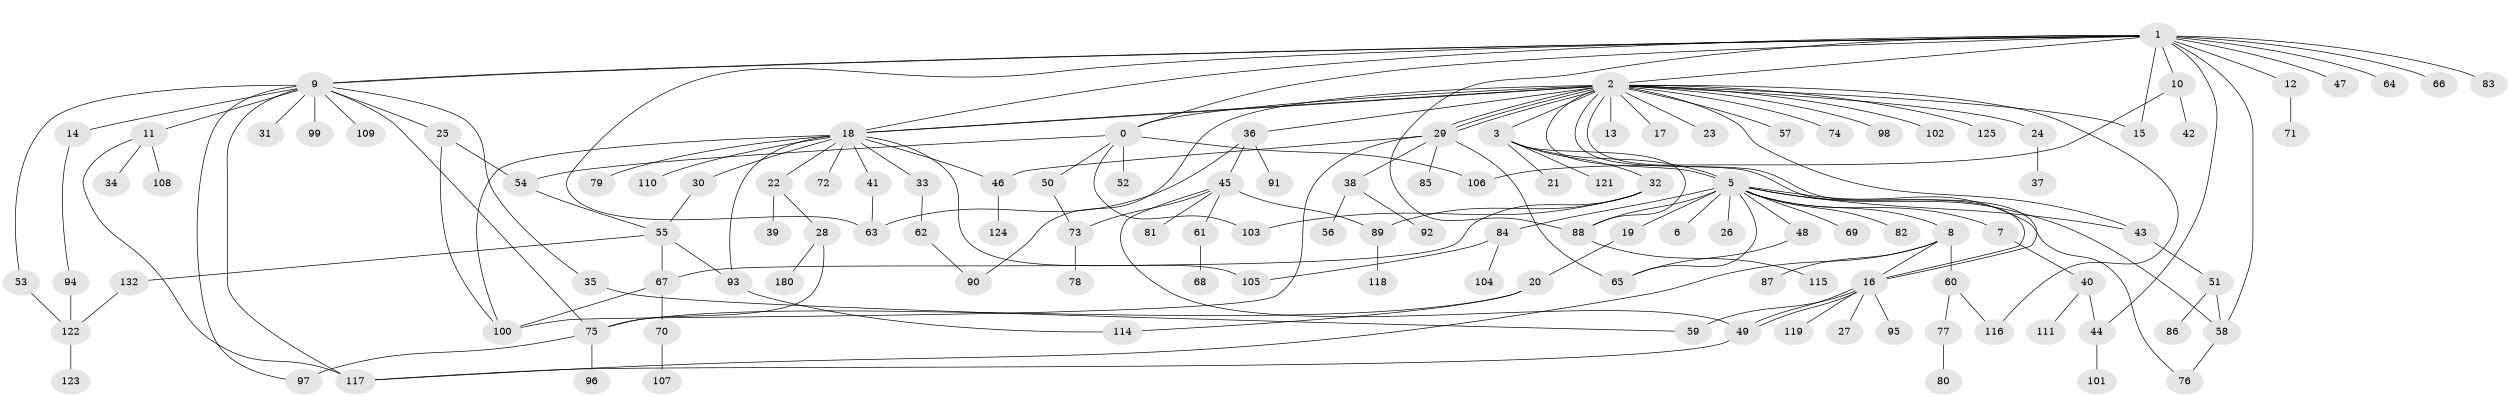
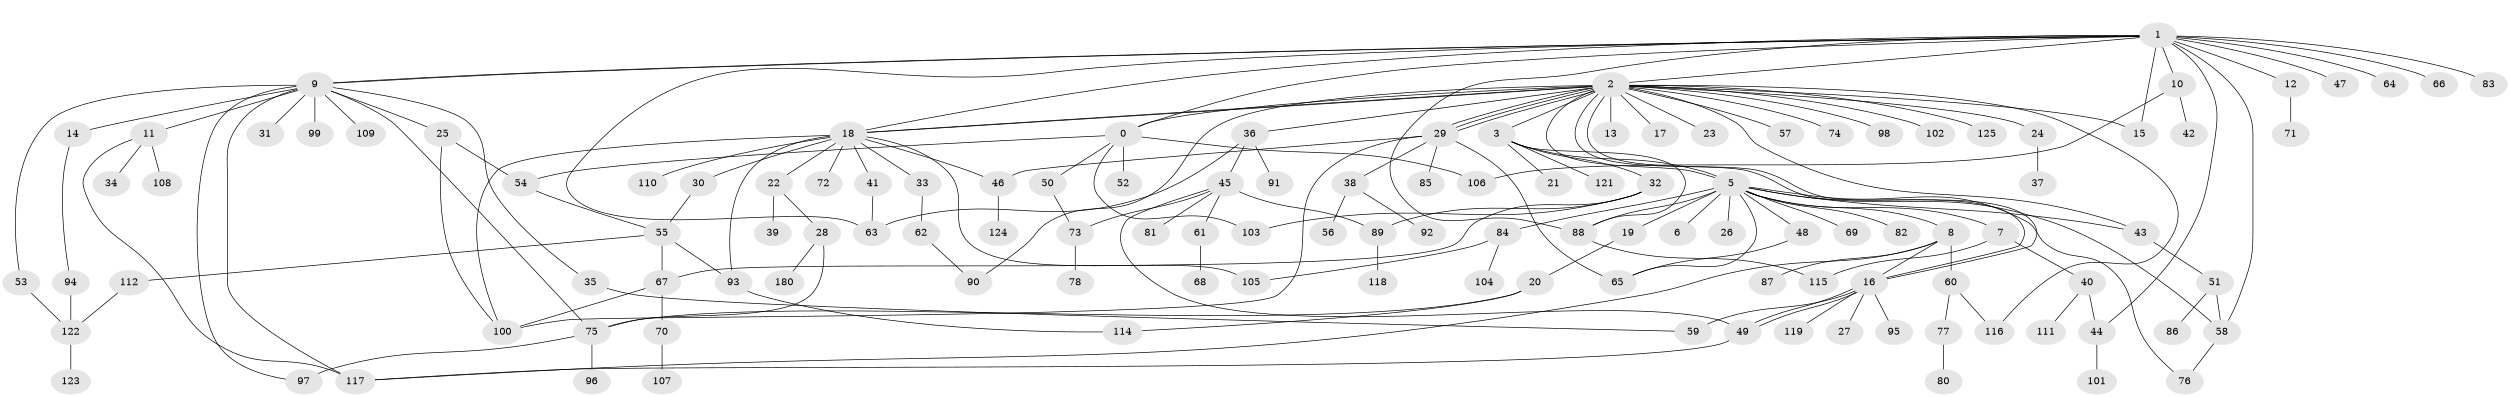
(597, 184) -> none
none -> (1922, 257)
(129, 283) -> (129, 283)
